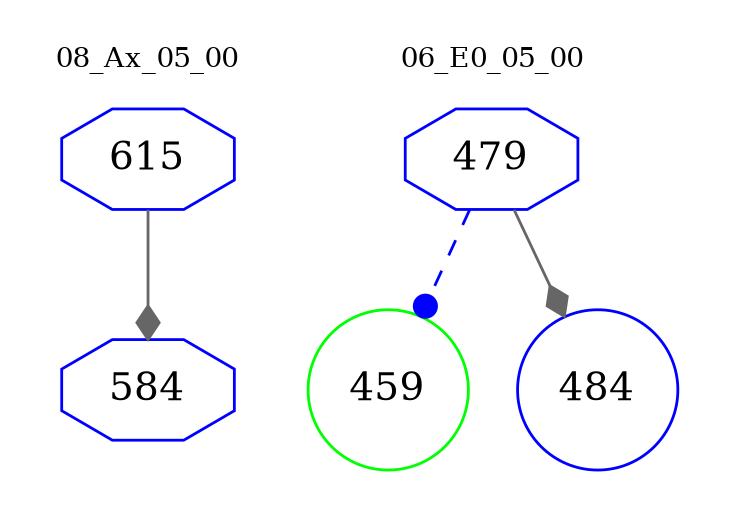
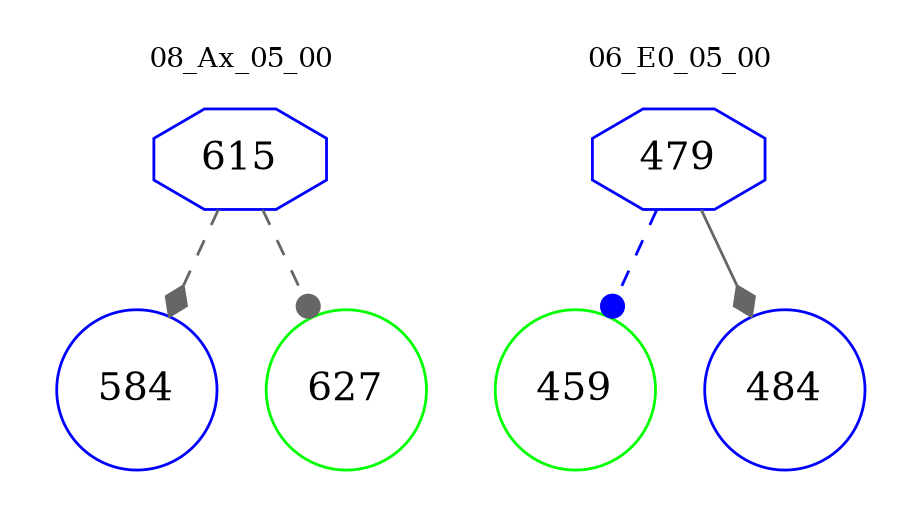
(148, 258) -> (201, 247)
(148, 390) -> (137, 390)
none -> (346, 390)
